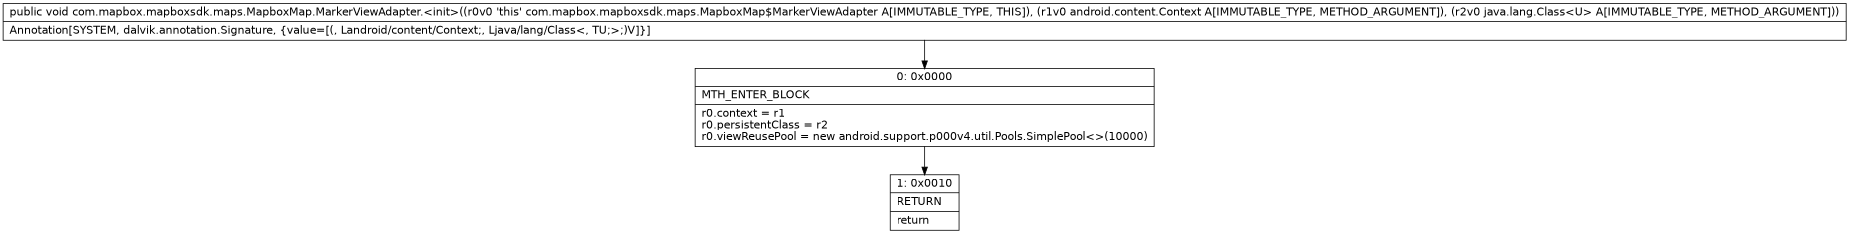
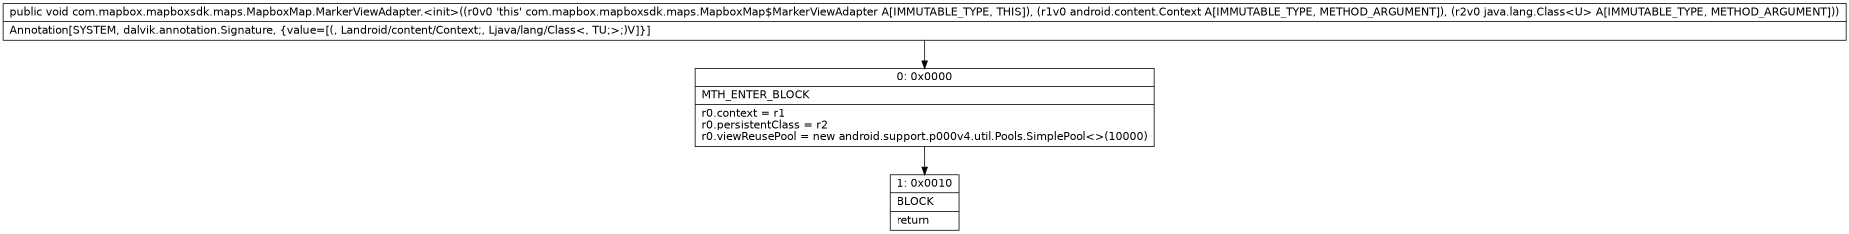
(919, 202) -> (915, 202)
